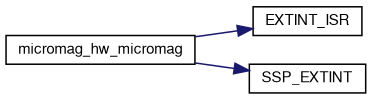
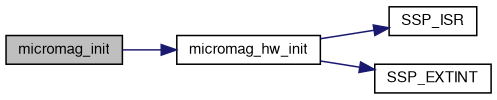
(308, 21) -> (433, 21)
none -> (64, 50)
(100, 50) -> (249, 50)
